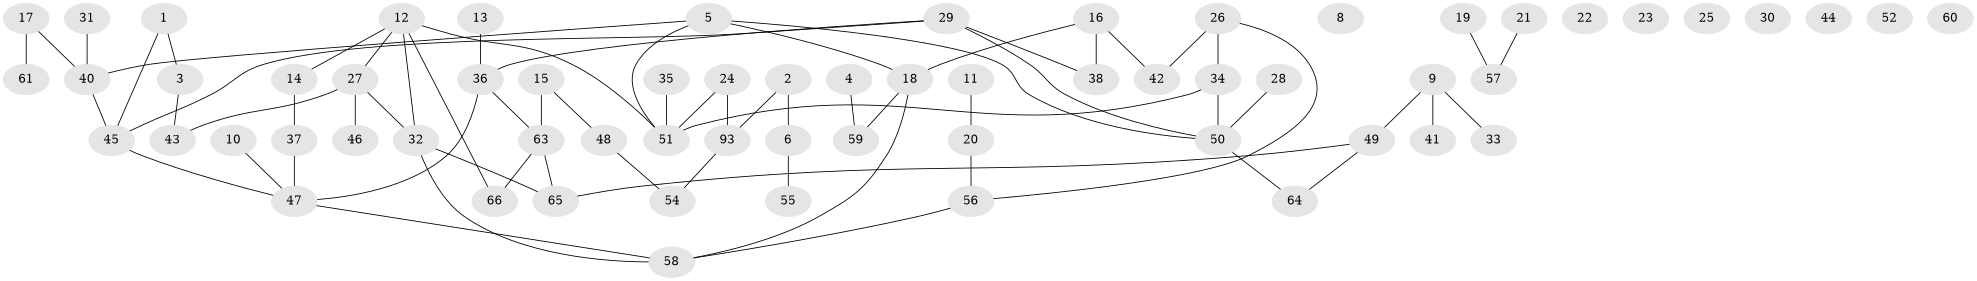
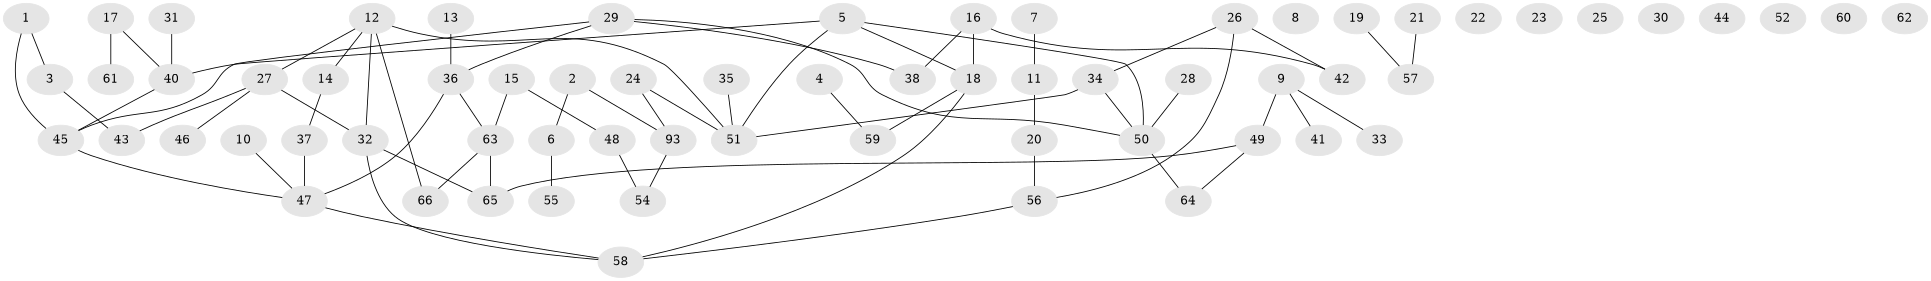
none -> (1034, 19)
none -> (1905, 19)
